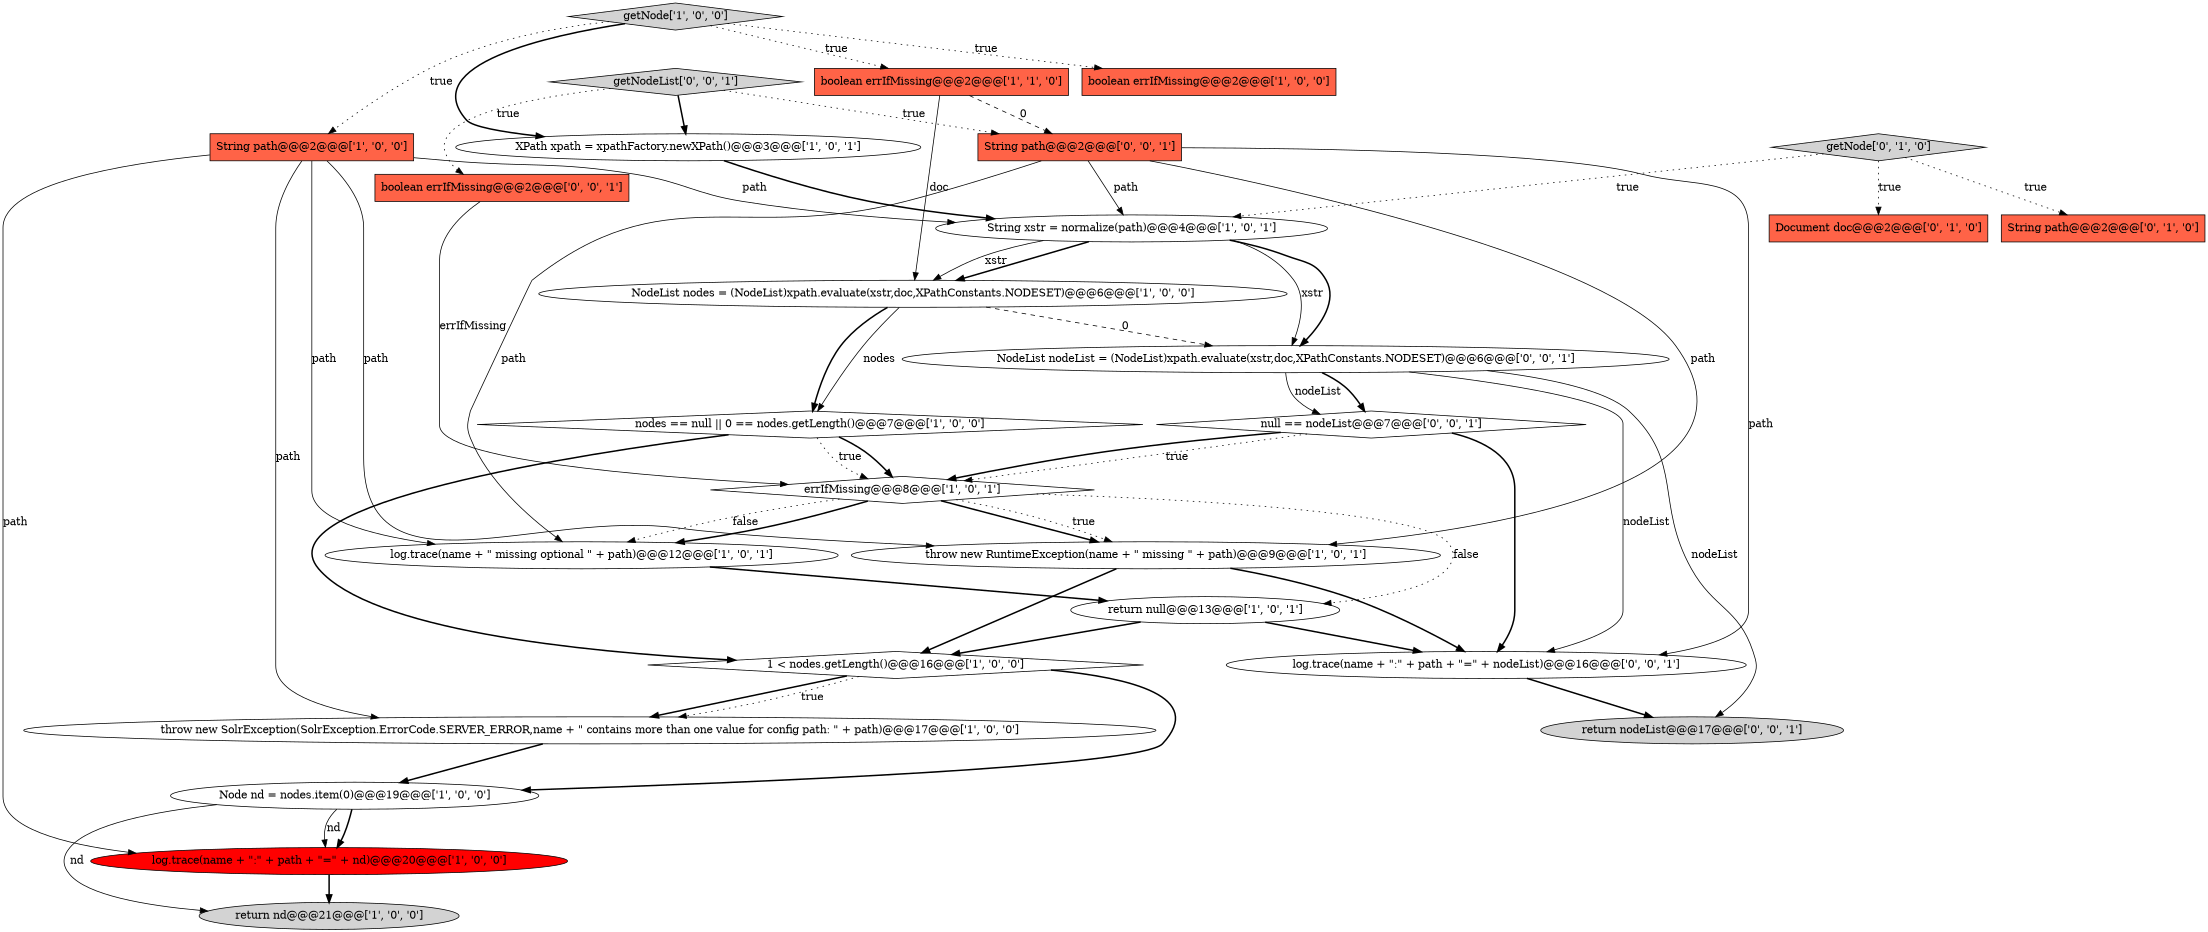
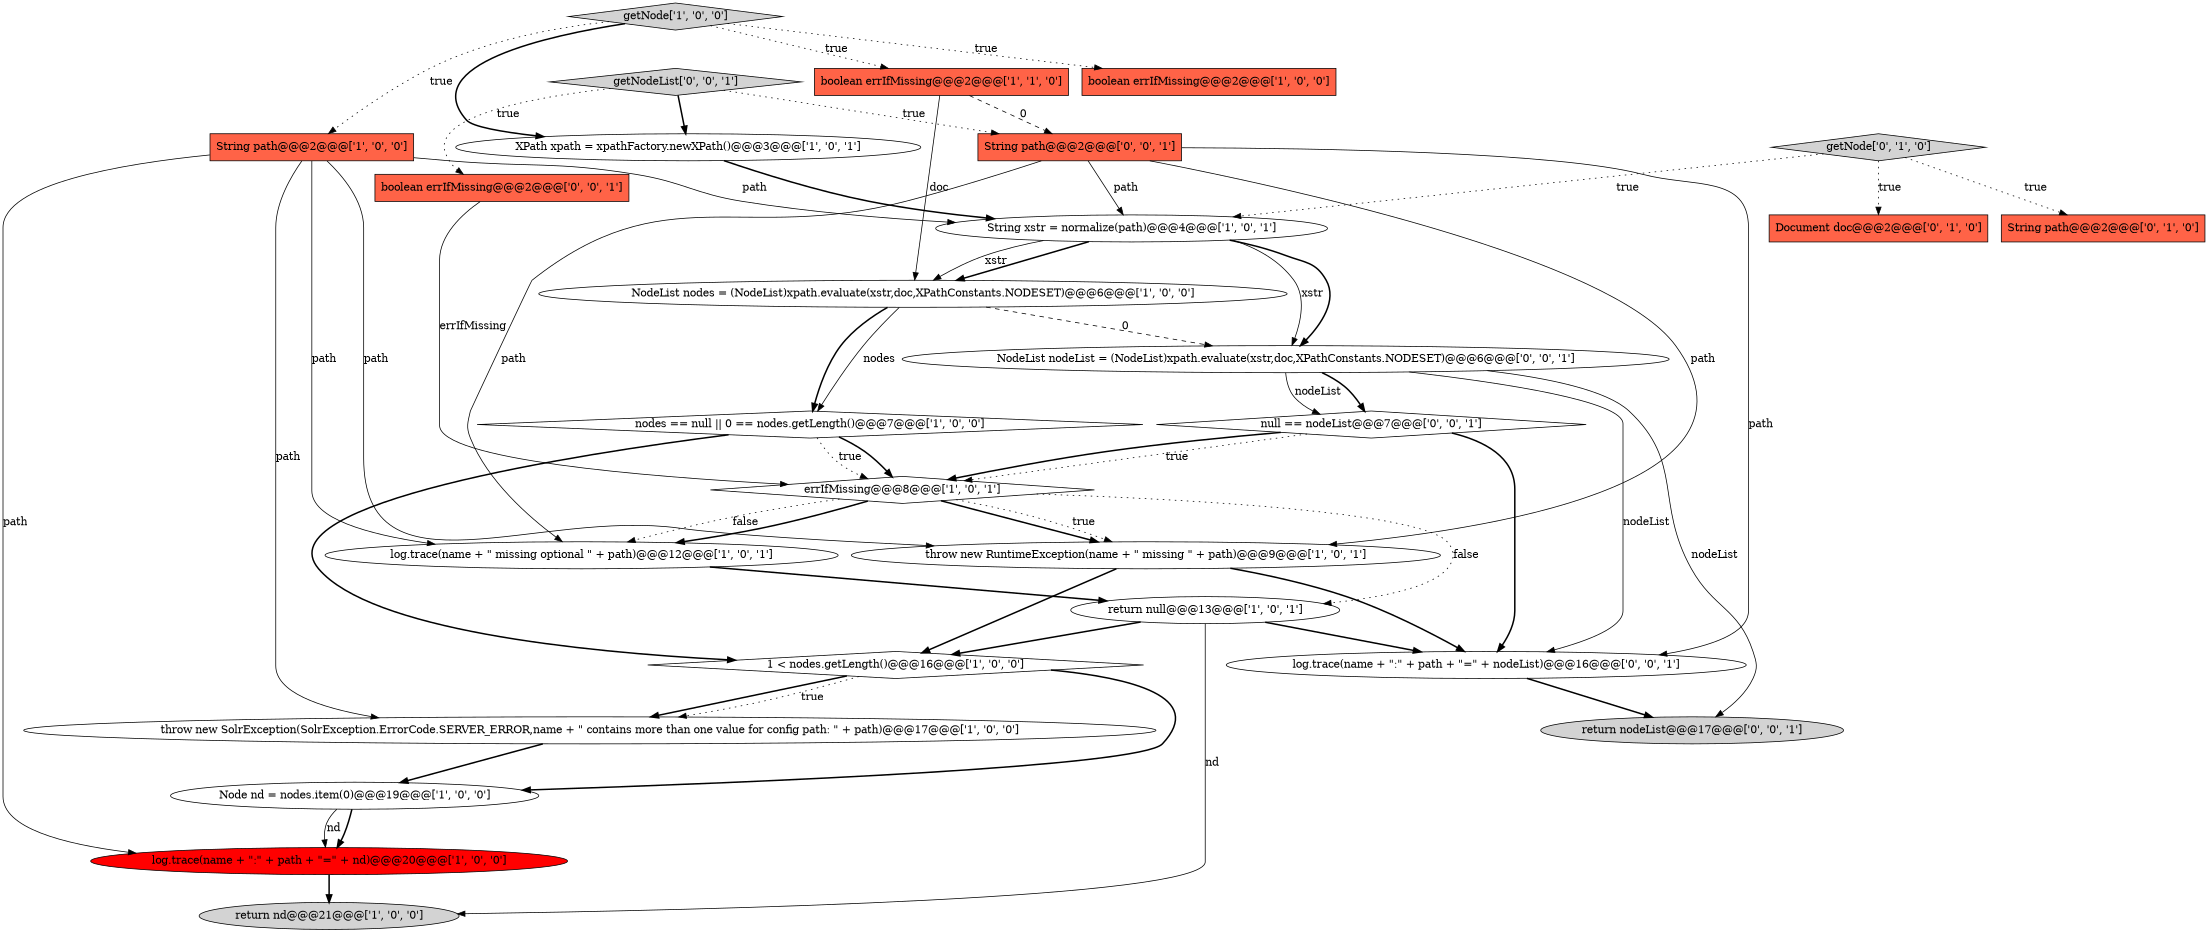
(67, 853) -> (956, 898)
